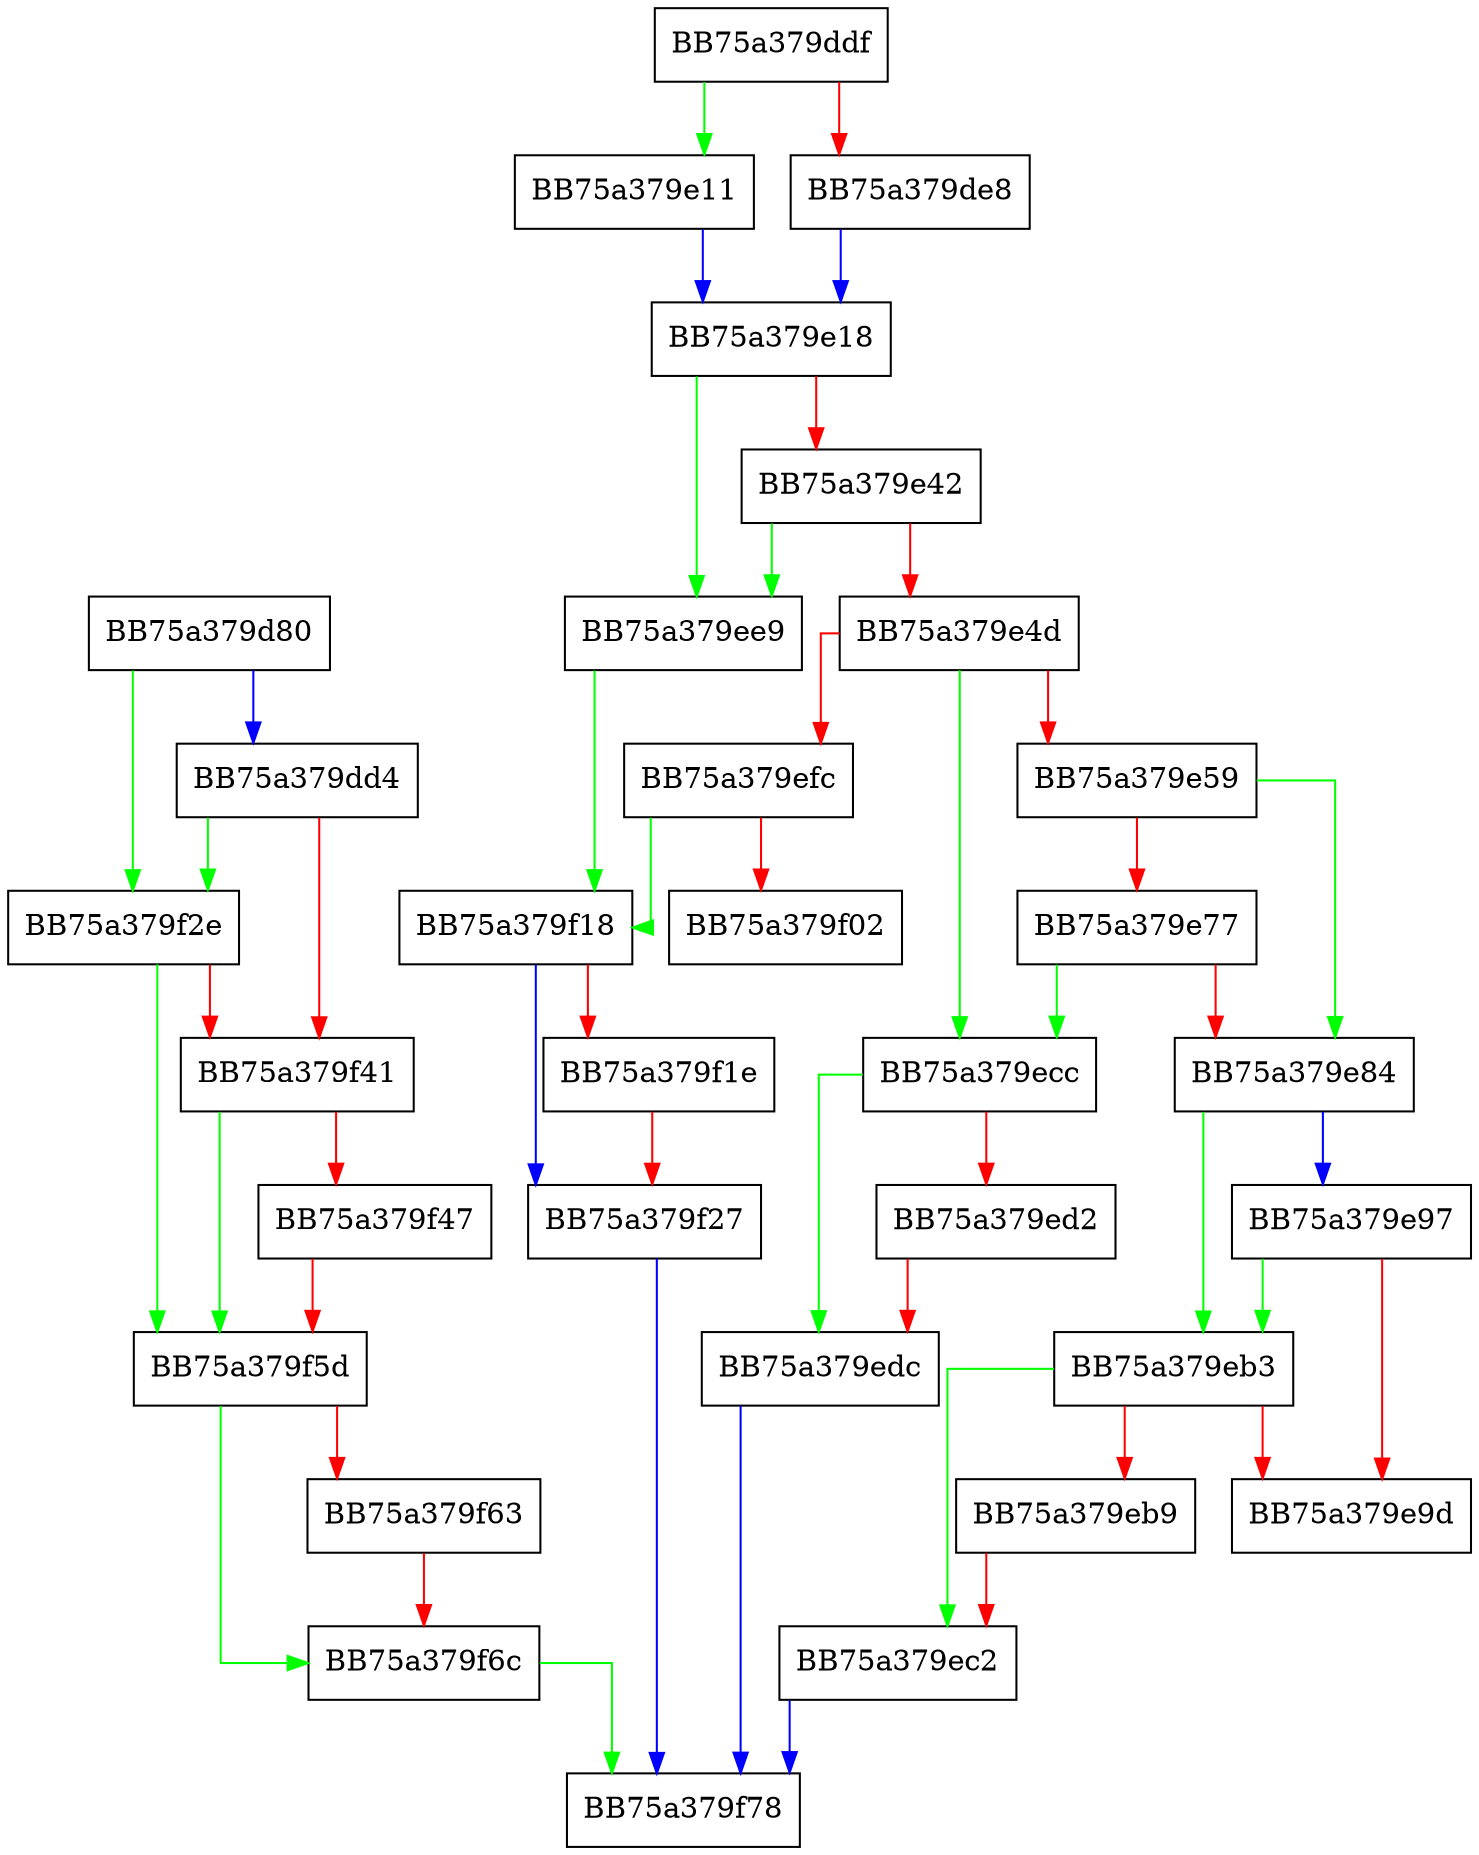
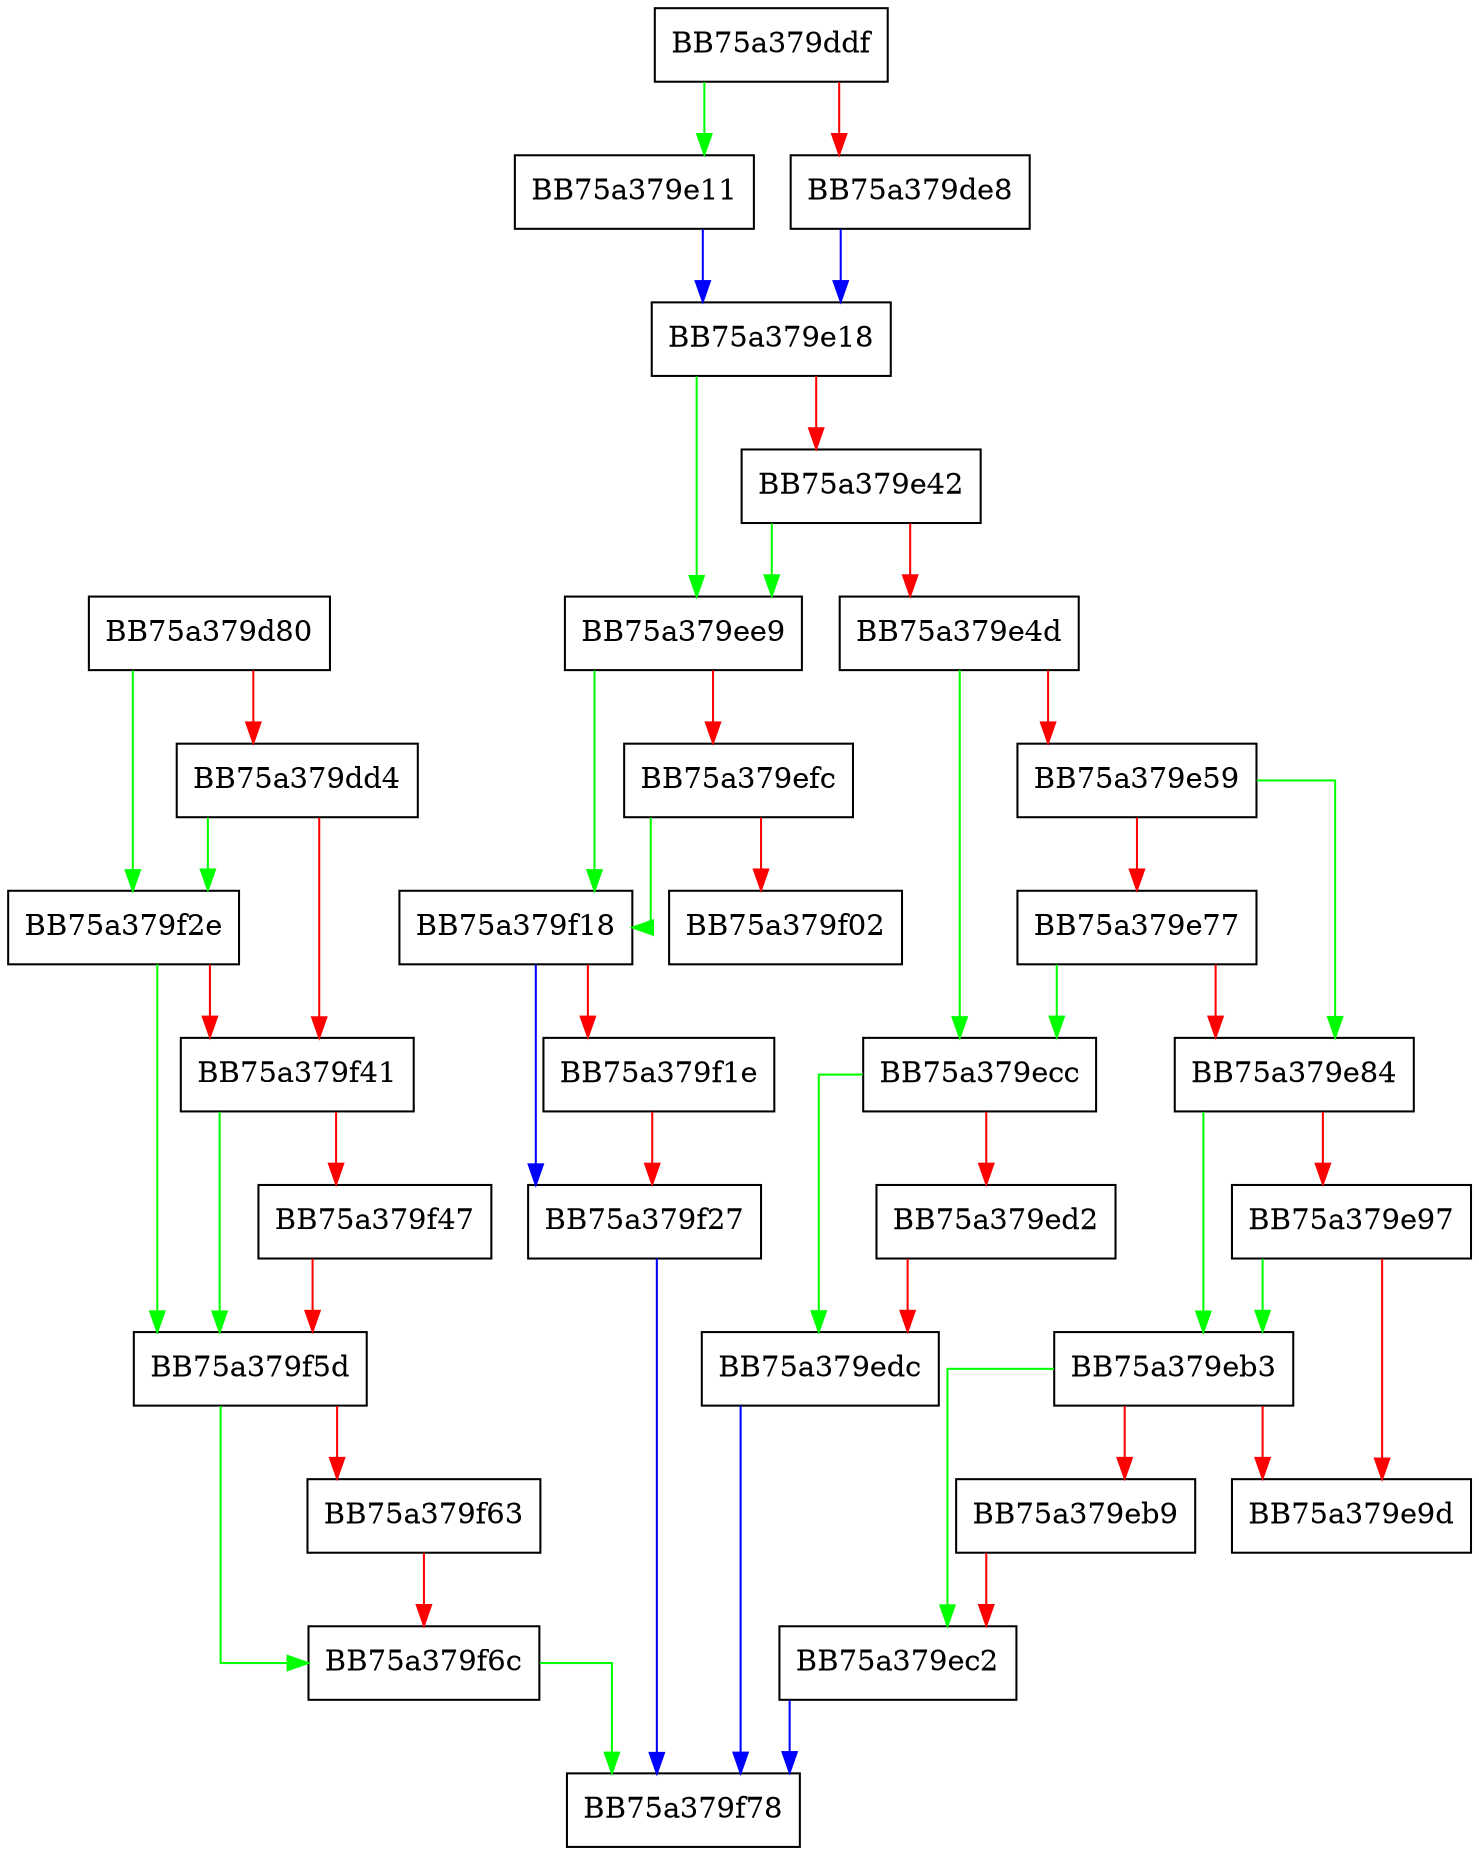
(821, 669) -> (713, 696)
(253, 696) -> (253, 696)
(1323, 1138) -> (1323, 1138)
